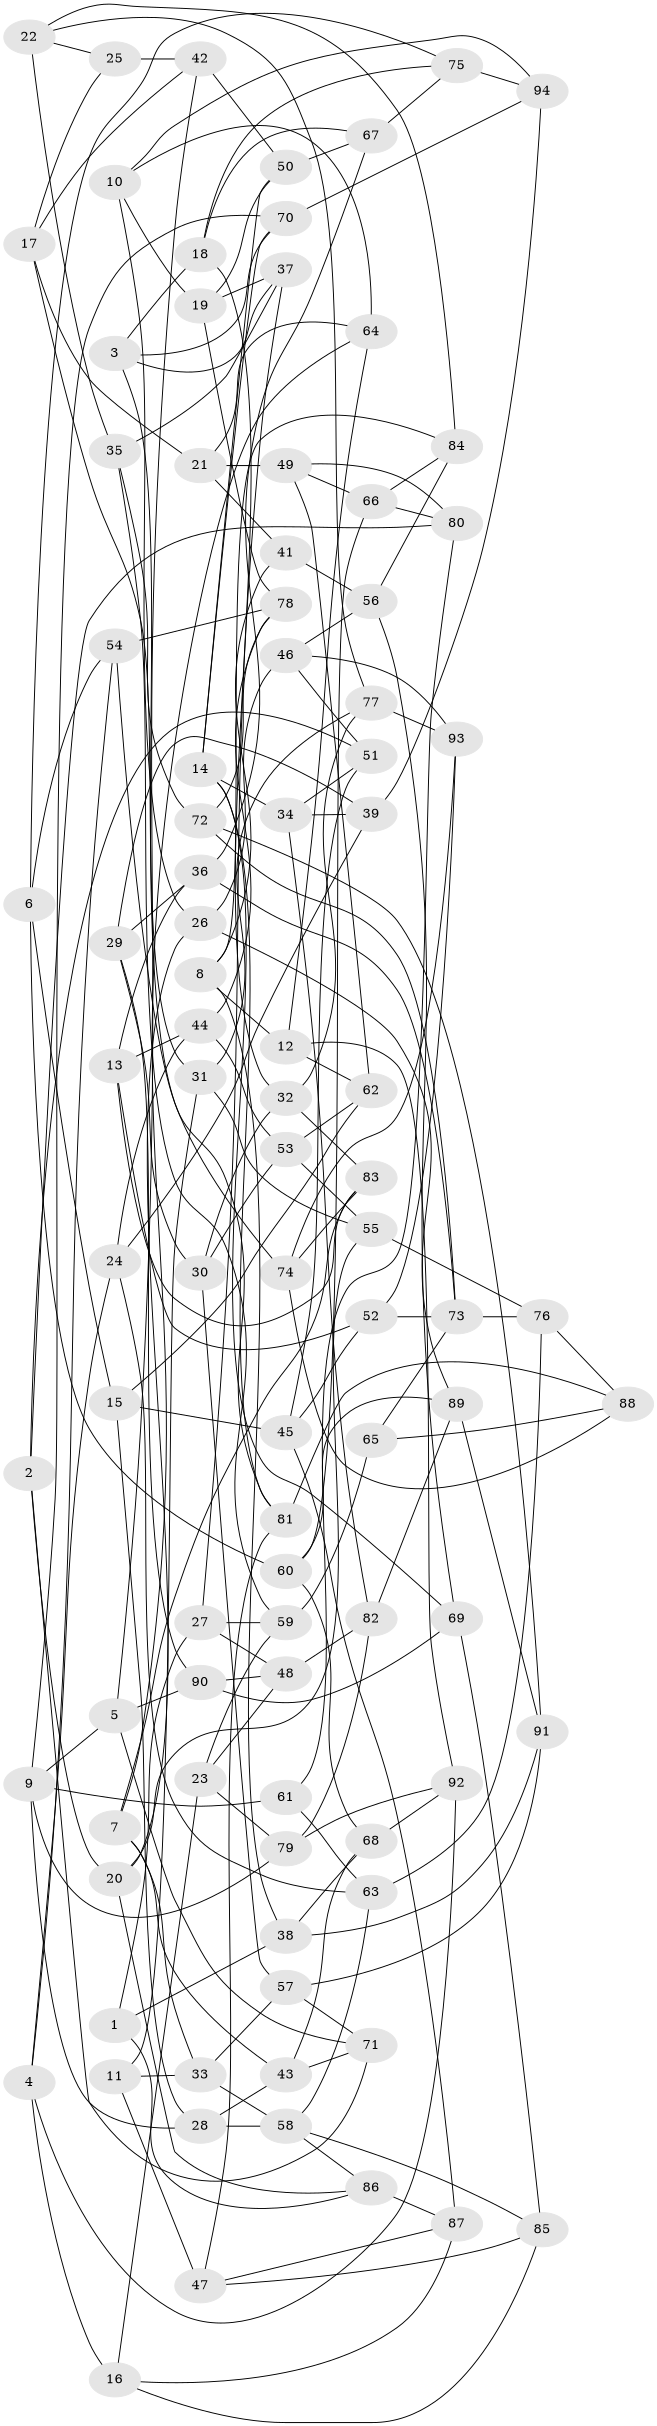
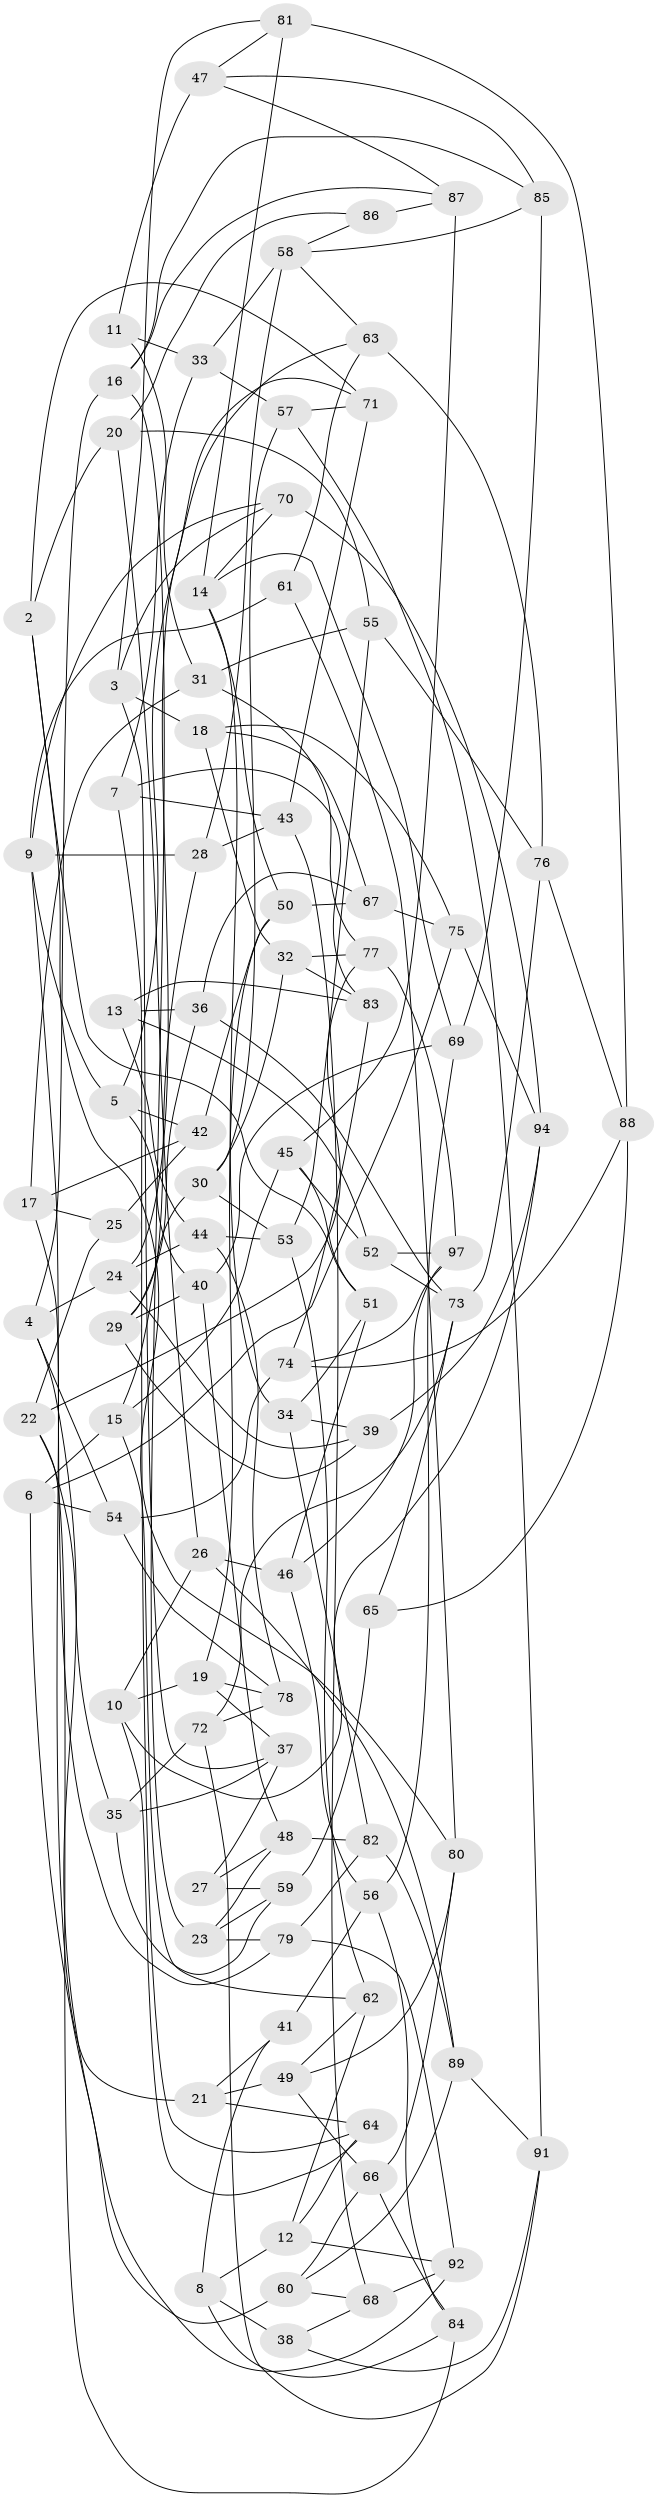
(457, 739) -> (457, 1253)
(200, 1683) -> (200, 1286)
(115, 2025) -> none
